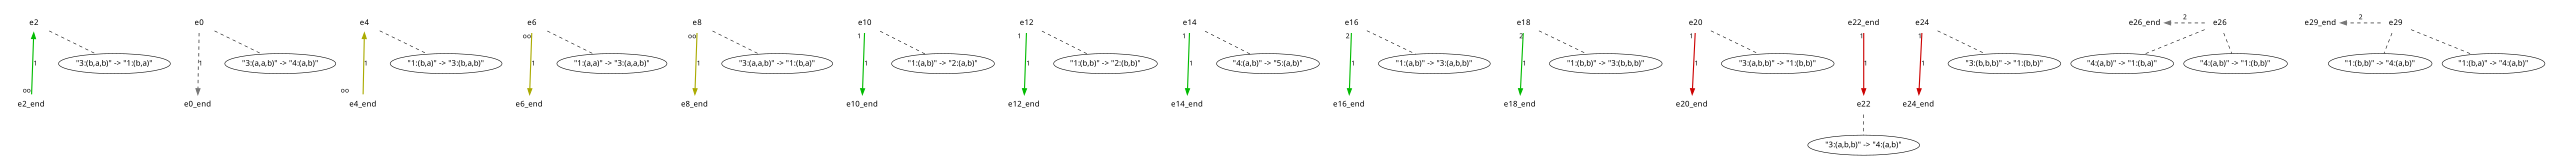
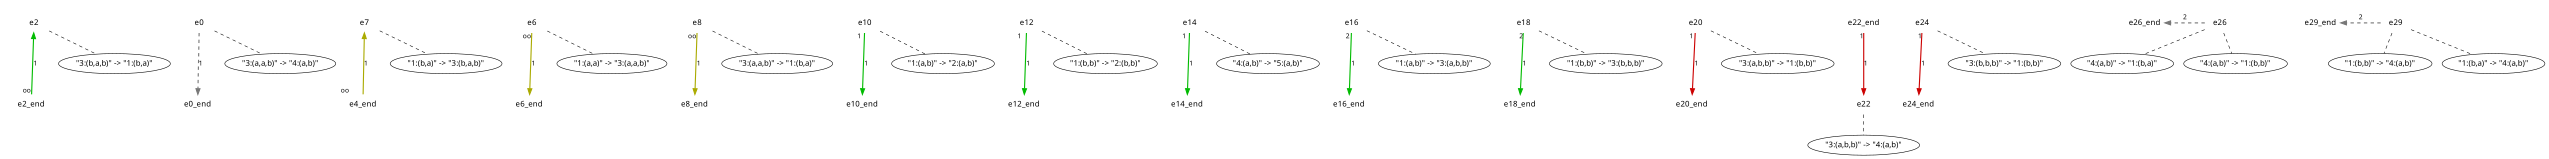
(365, 23) -> (365, 23)
